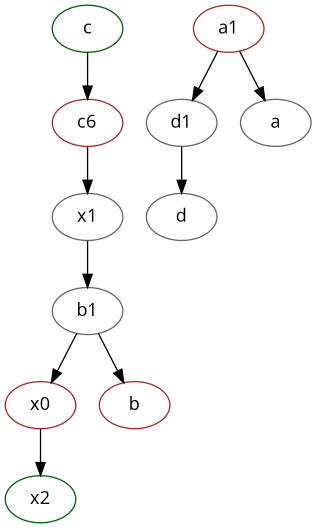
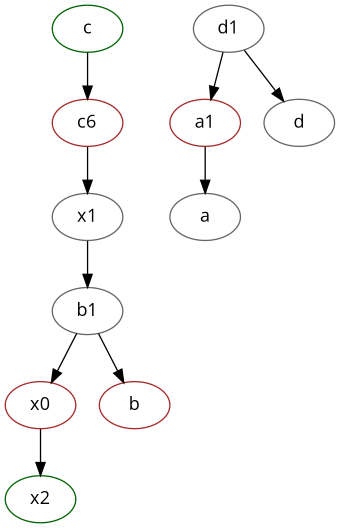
(208, 70) -> (219, 69)
